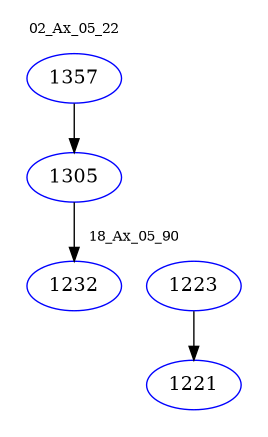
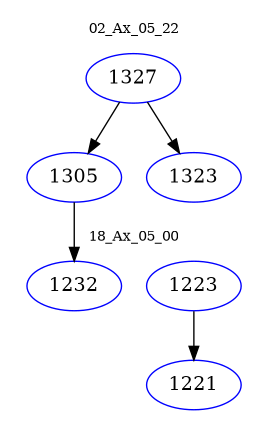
(74, 78) -> (133, 78)
none -> (194, 177)
(134, 237) -> (134, 237)
